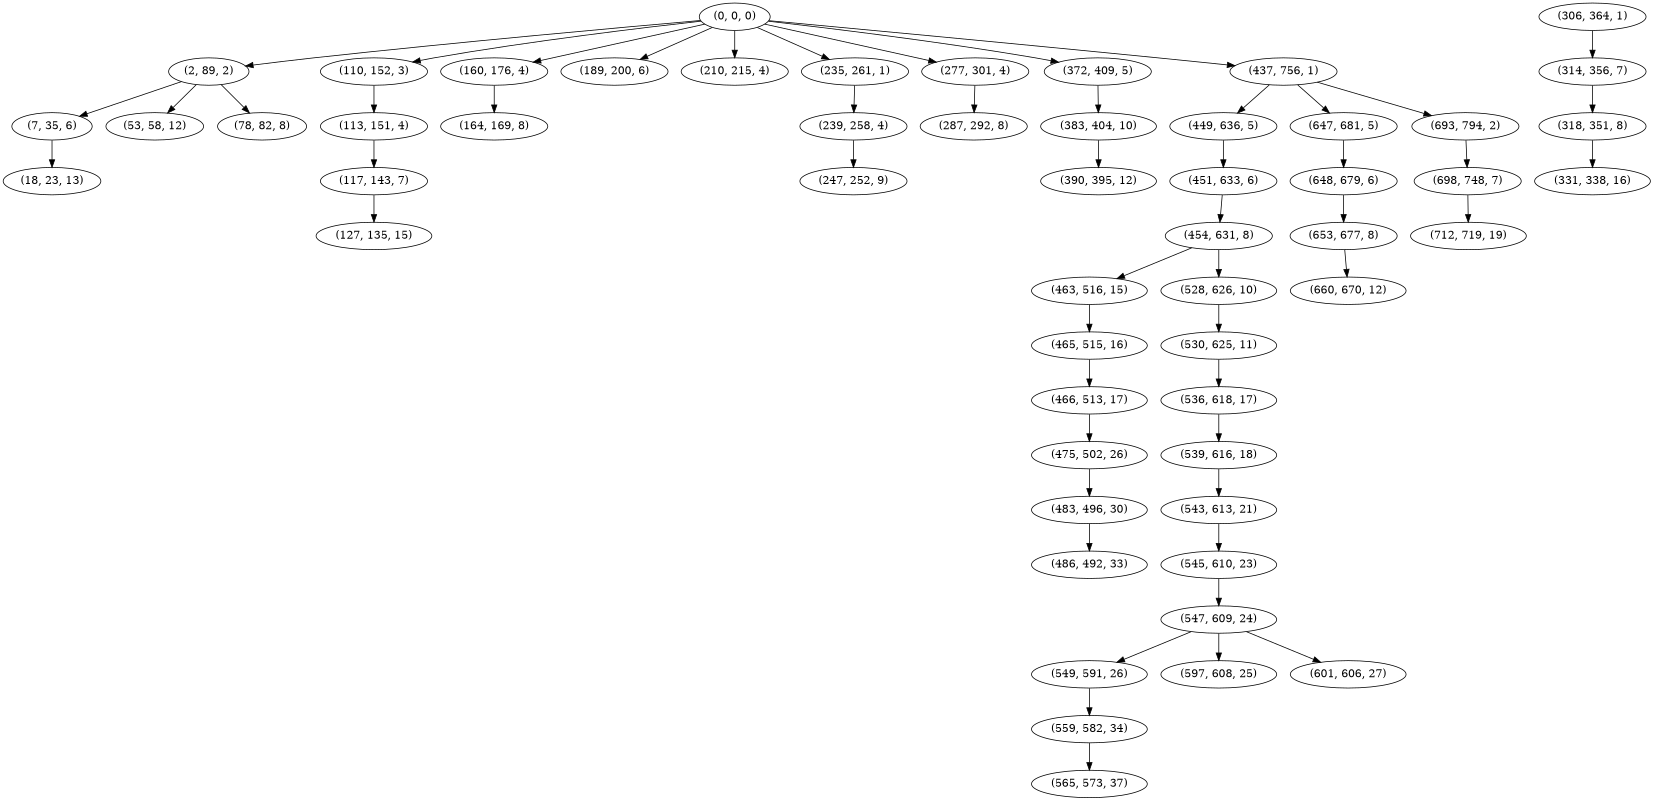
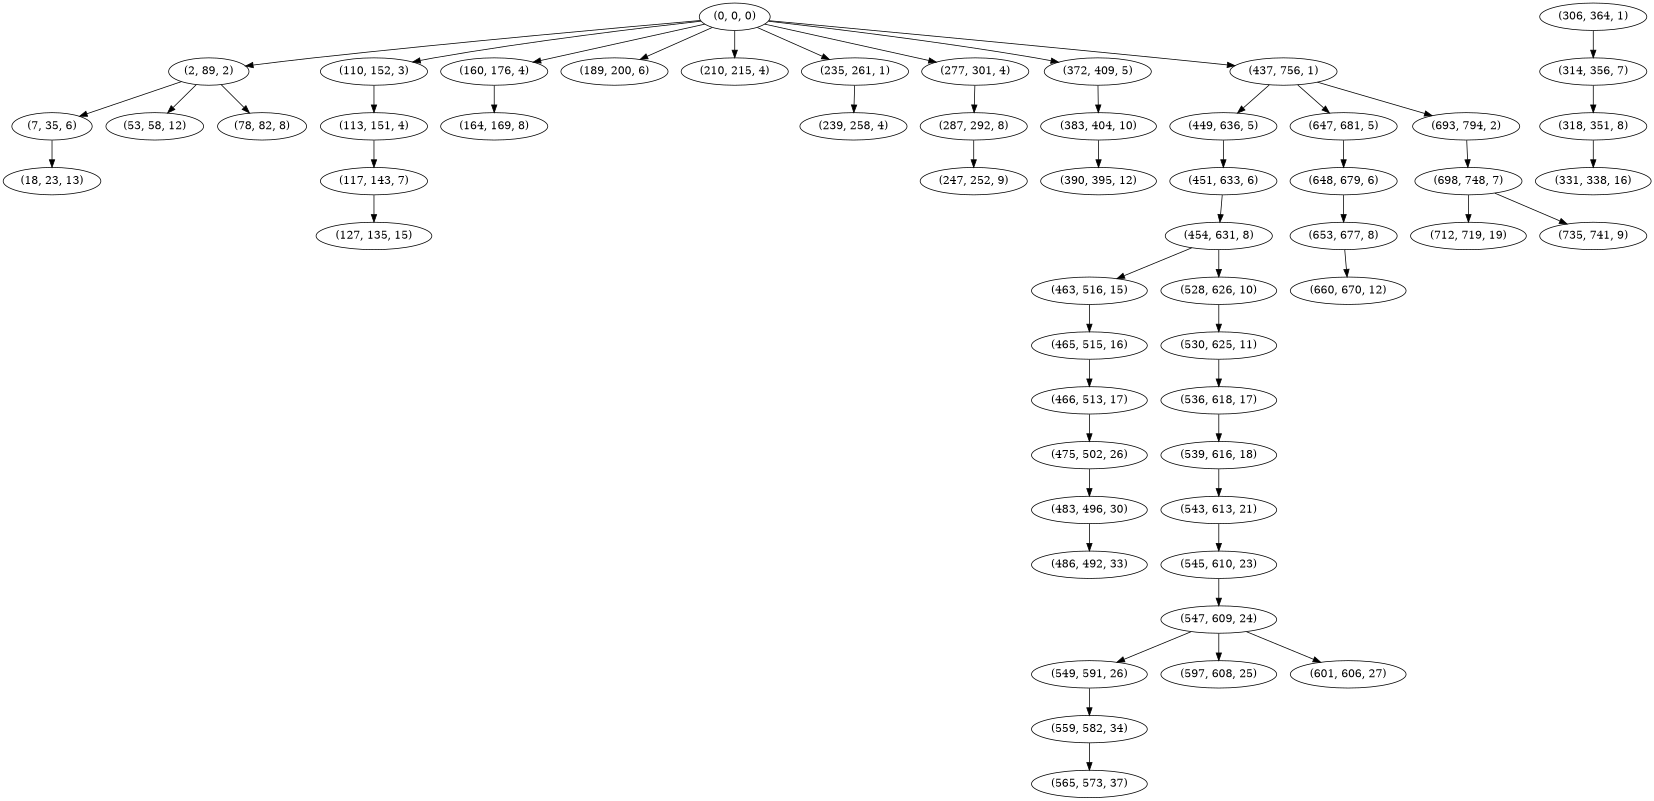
(853, 150) -> (974, 150)
none -> (1593, 236)
